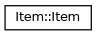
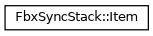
(48, 18) -> (77, 18)
